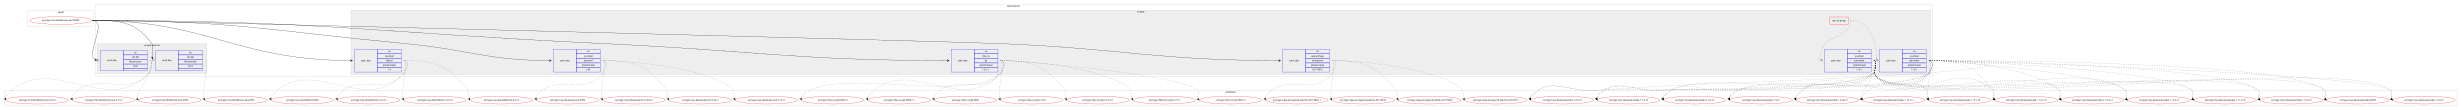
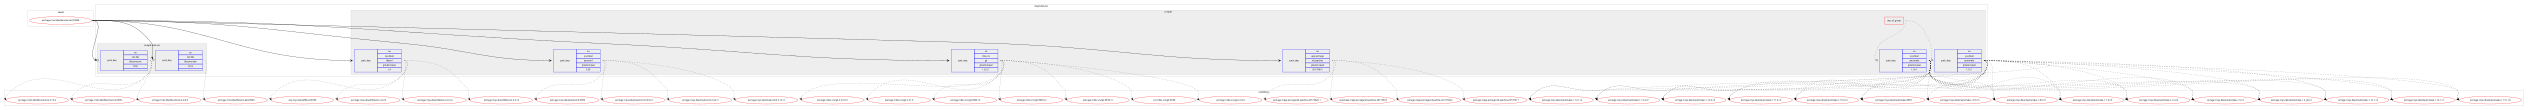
(302, 100) -> (302, 100)
(965, 100) -> (1164, 100)
(1164, 100) -> (899, 100)
(1363, 100) -> (1363, 100)
none -> (2358, 100)
